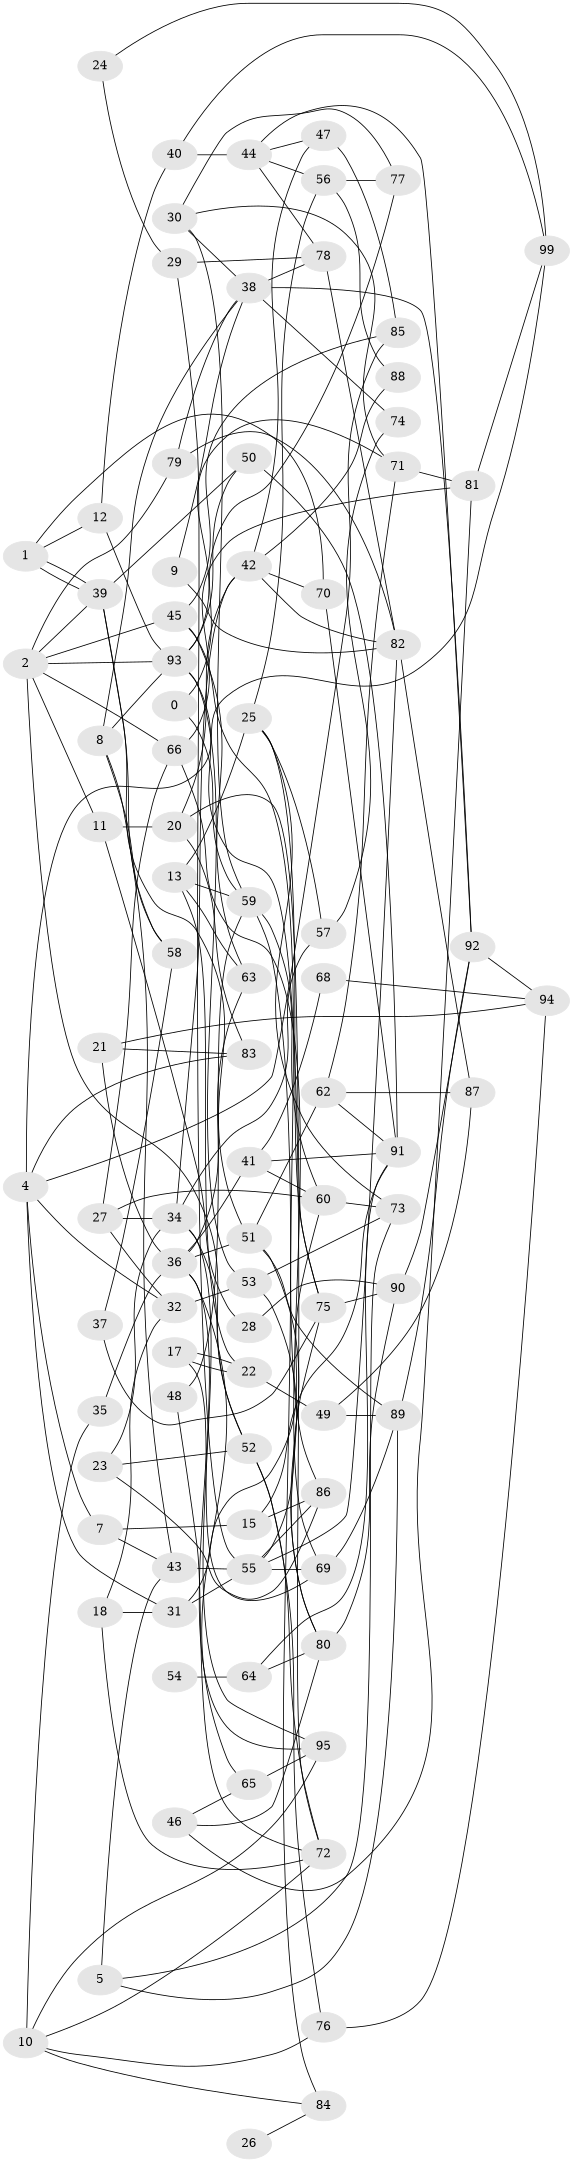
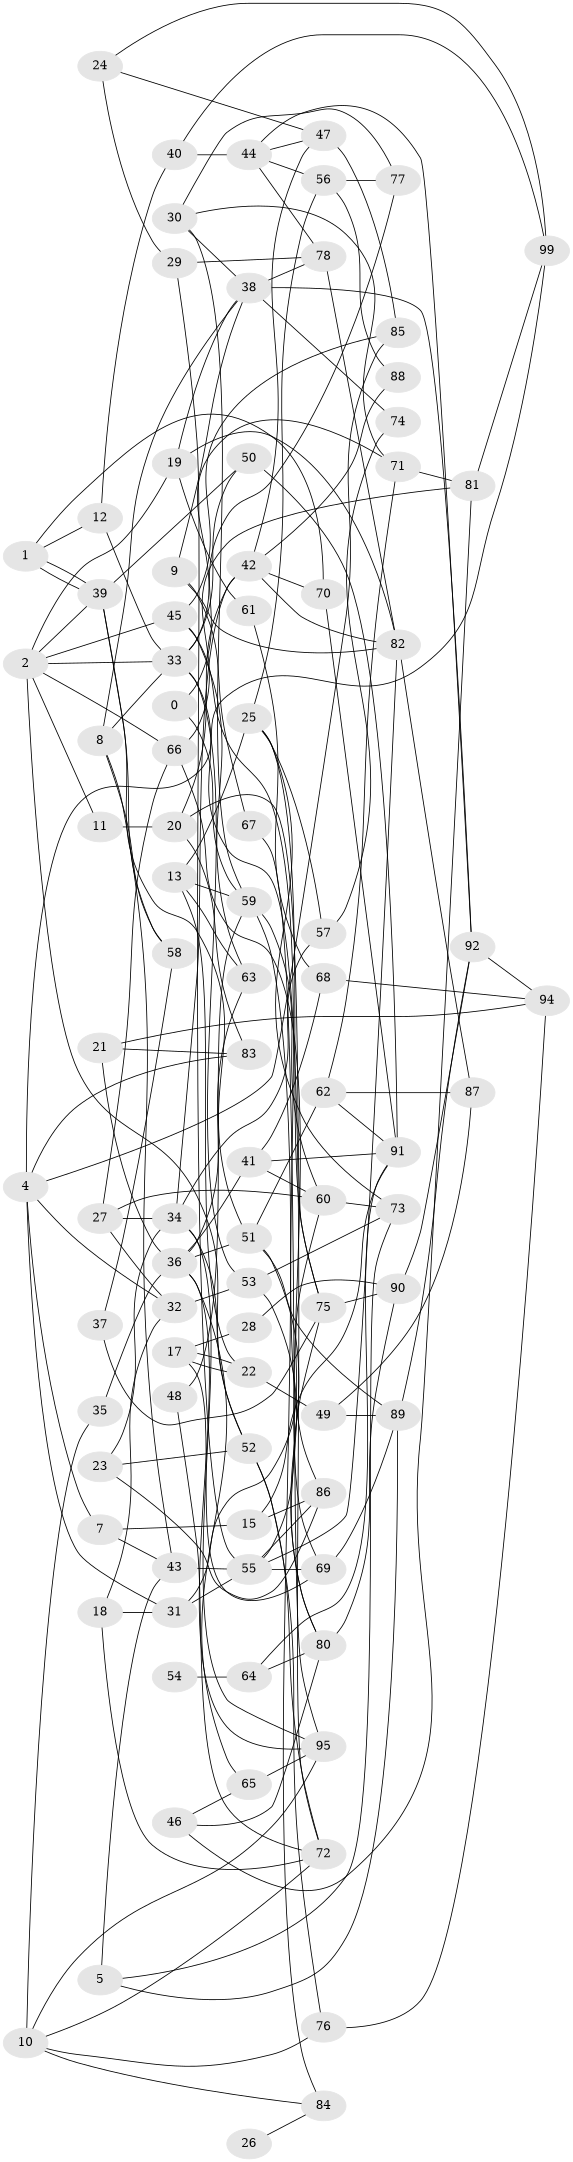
none -> (203, 98)
(175, 464) -> (175, 464)
none -> (249, 611)
(175, 661) -> (175, 661)
none -> (249, 826)
(174, 1079) -> (212, 1340)
